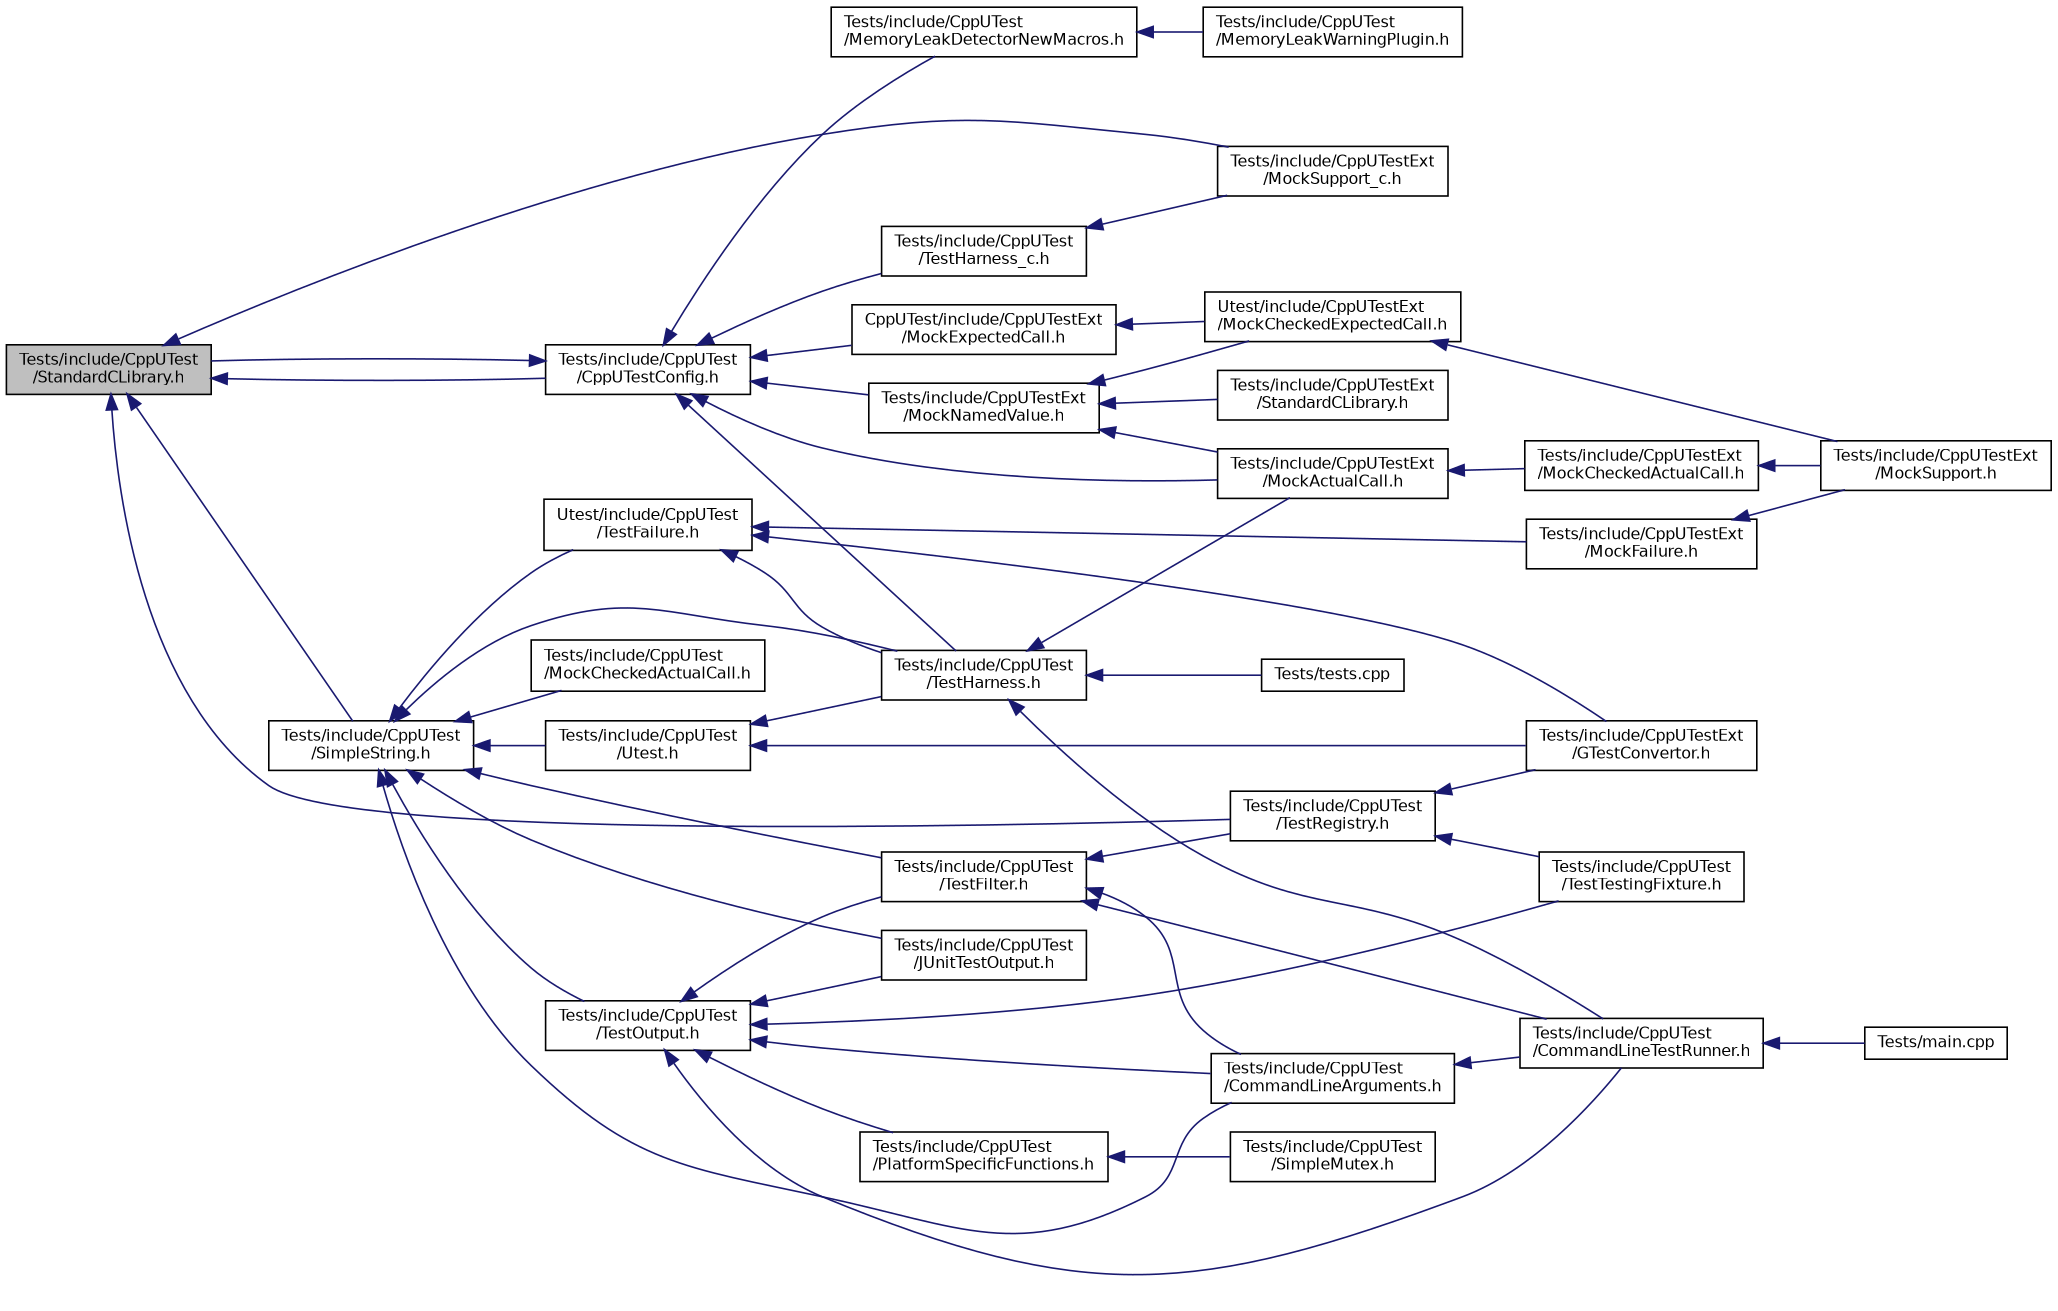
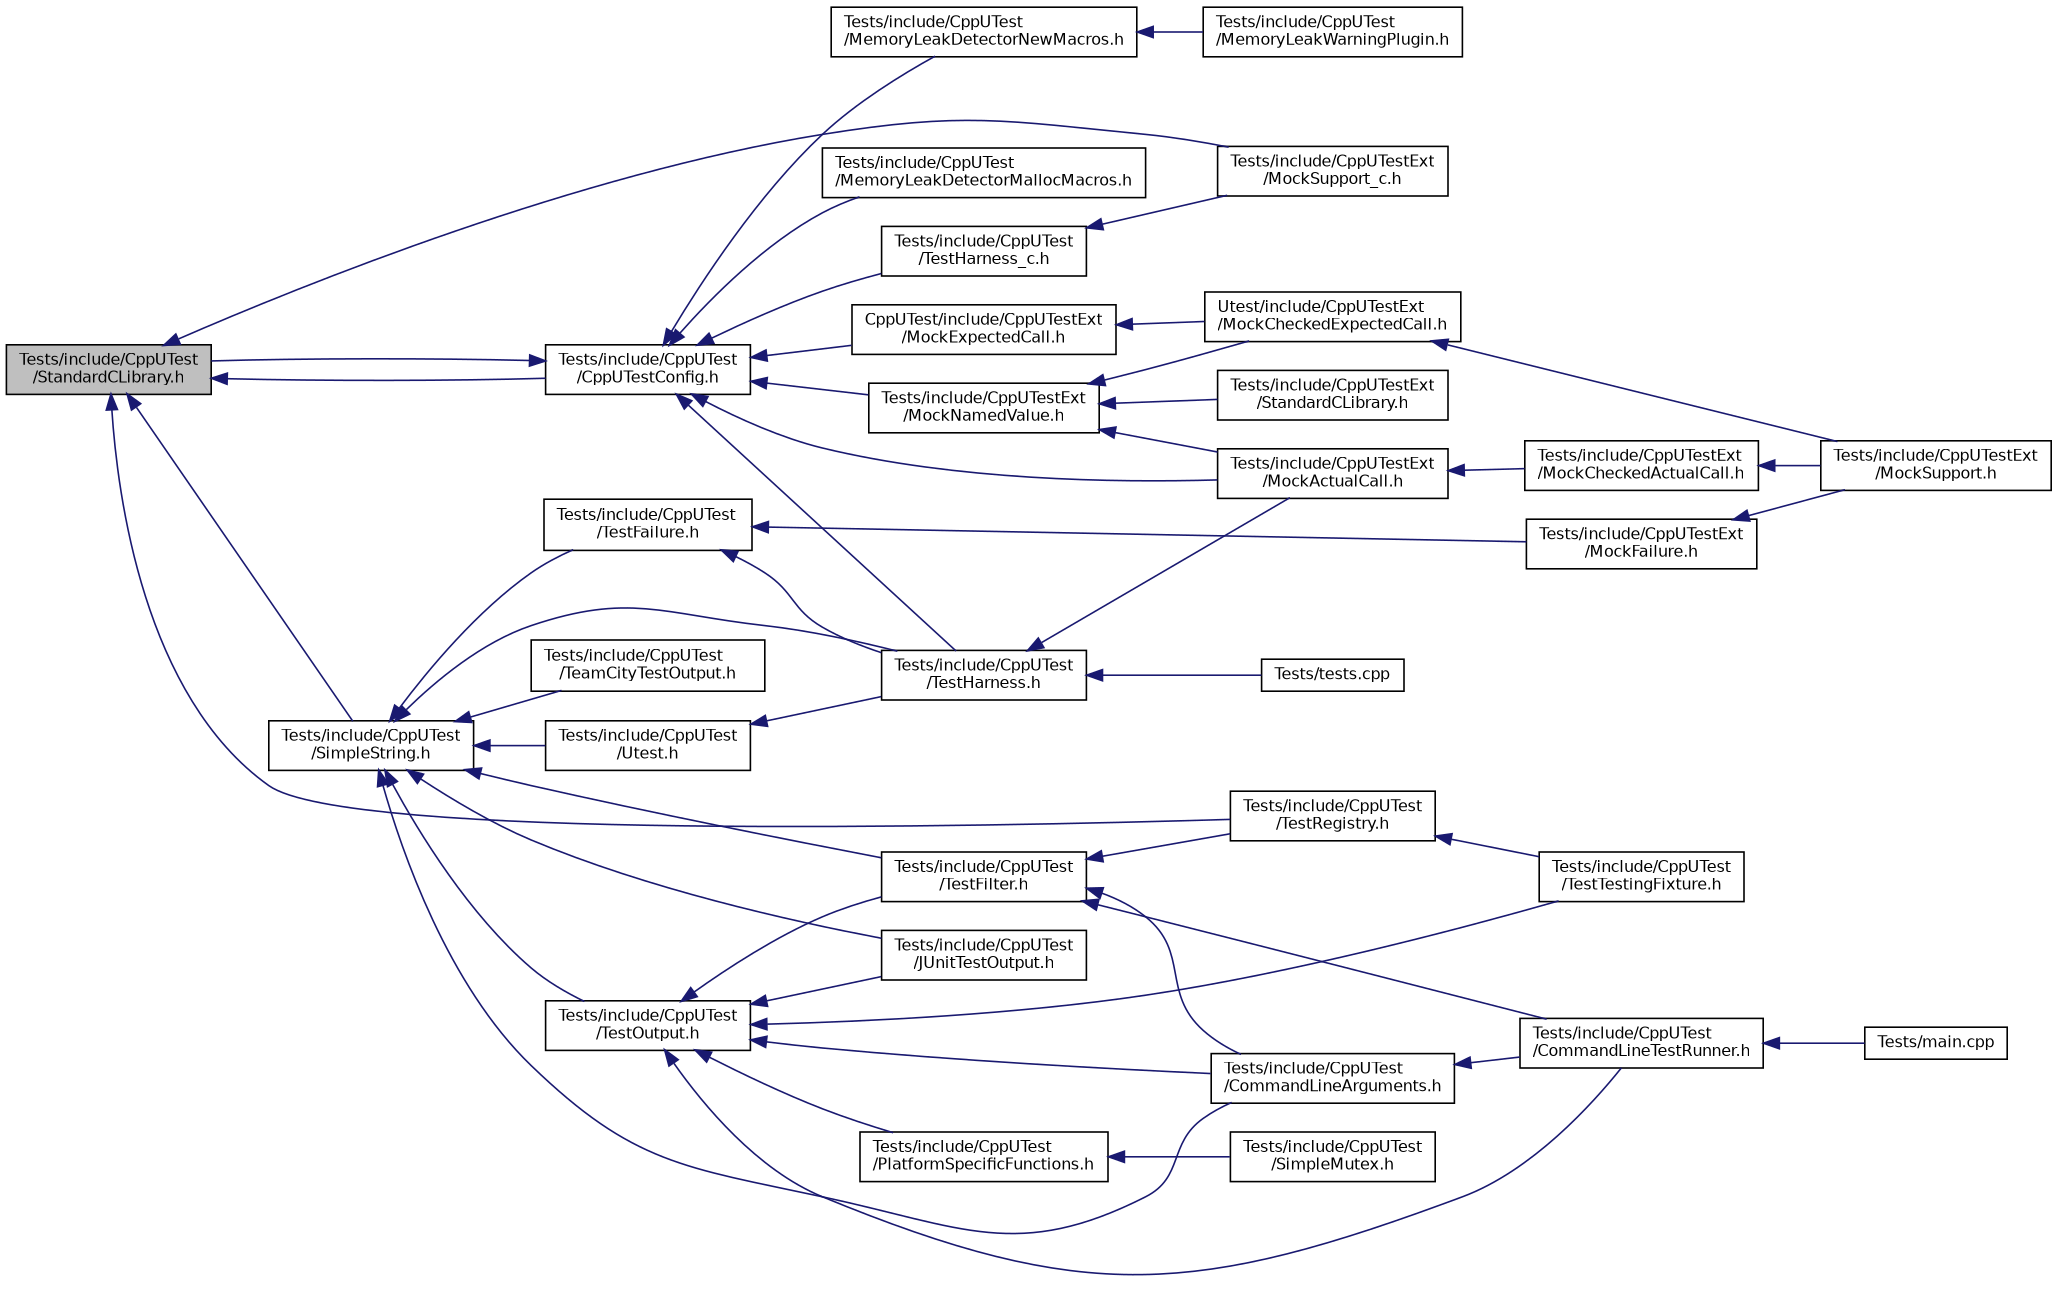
none -> (984, 173)
(648, 525) -> (648, 525)
(648, 666) -> (648, 666)
(1642, 746) -> none
(1296, 894) -> none
